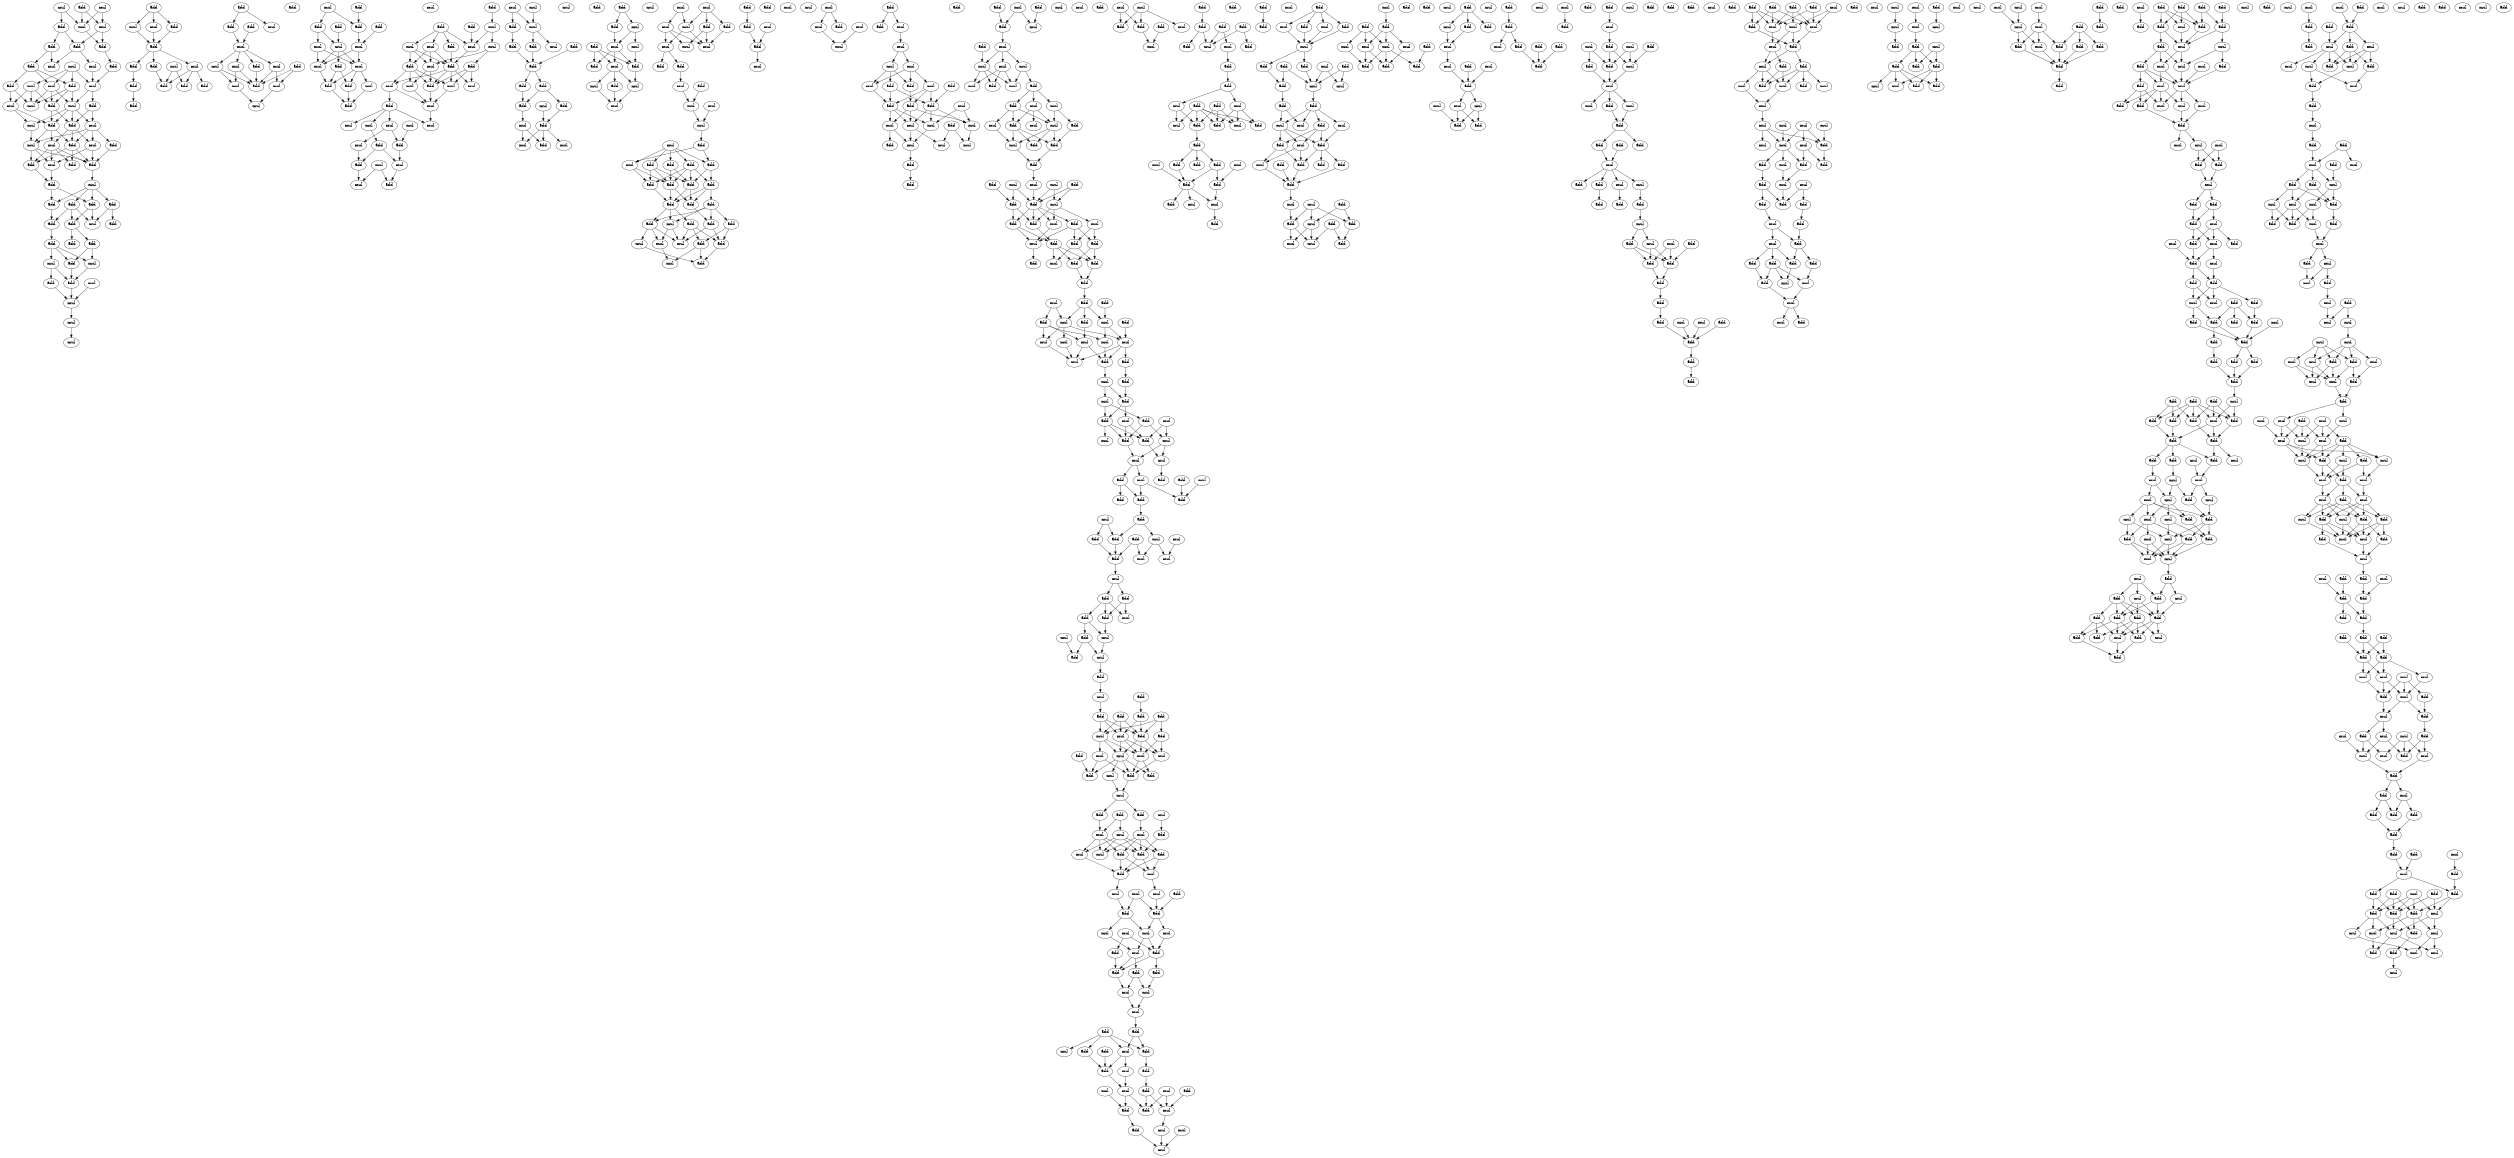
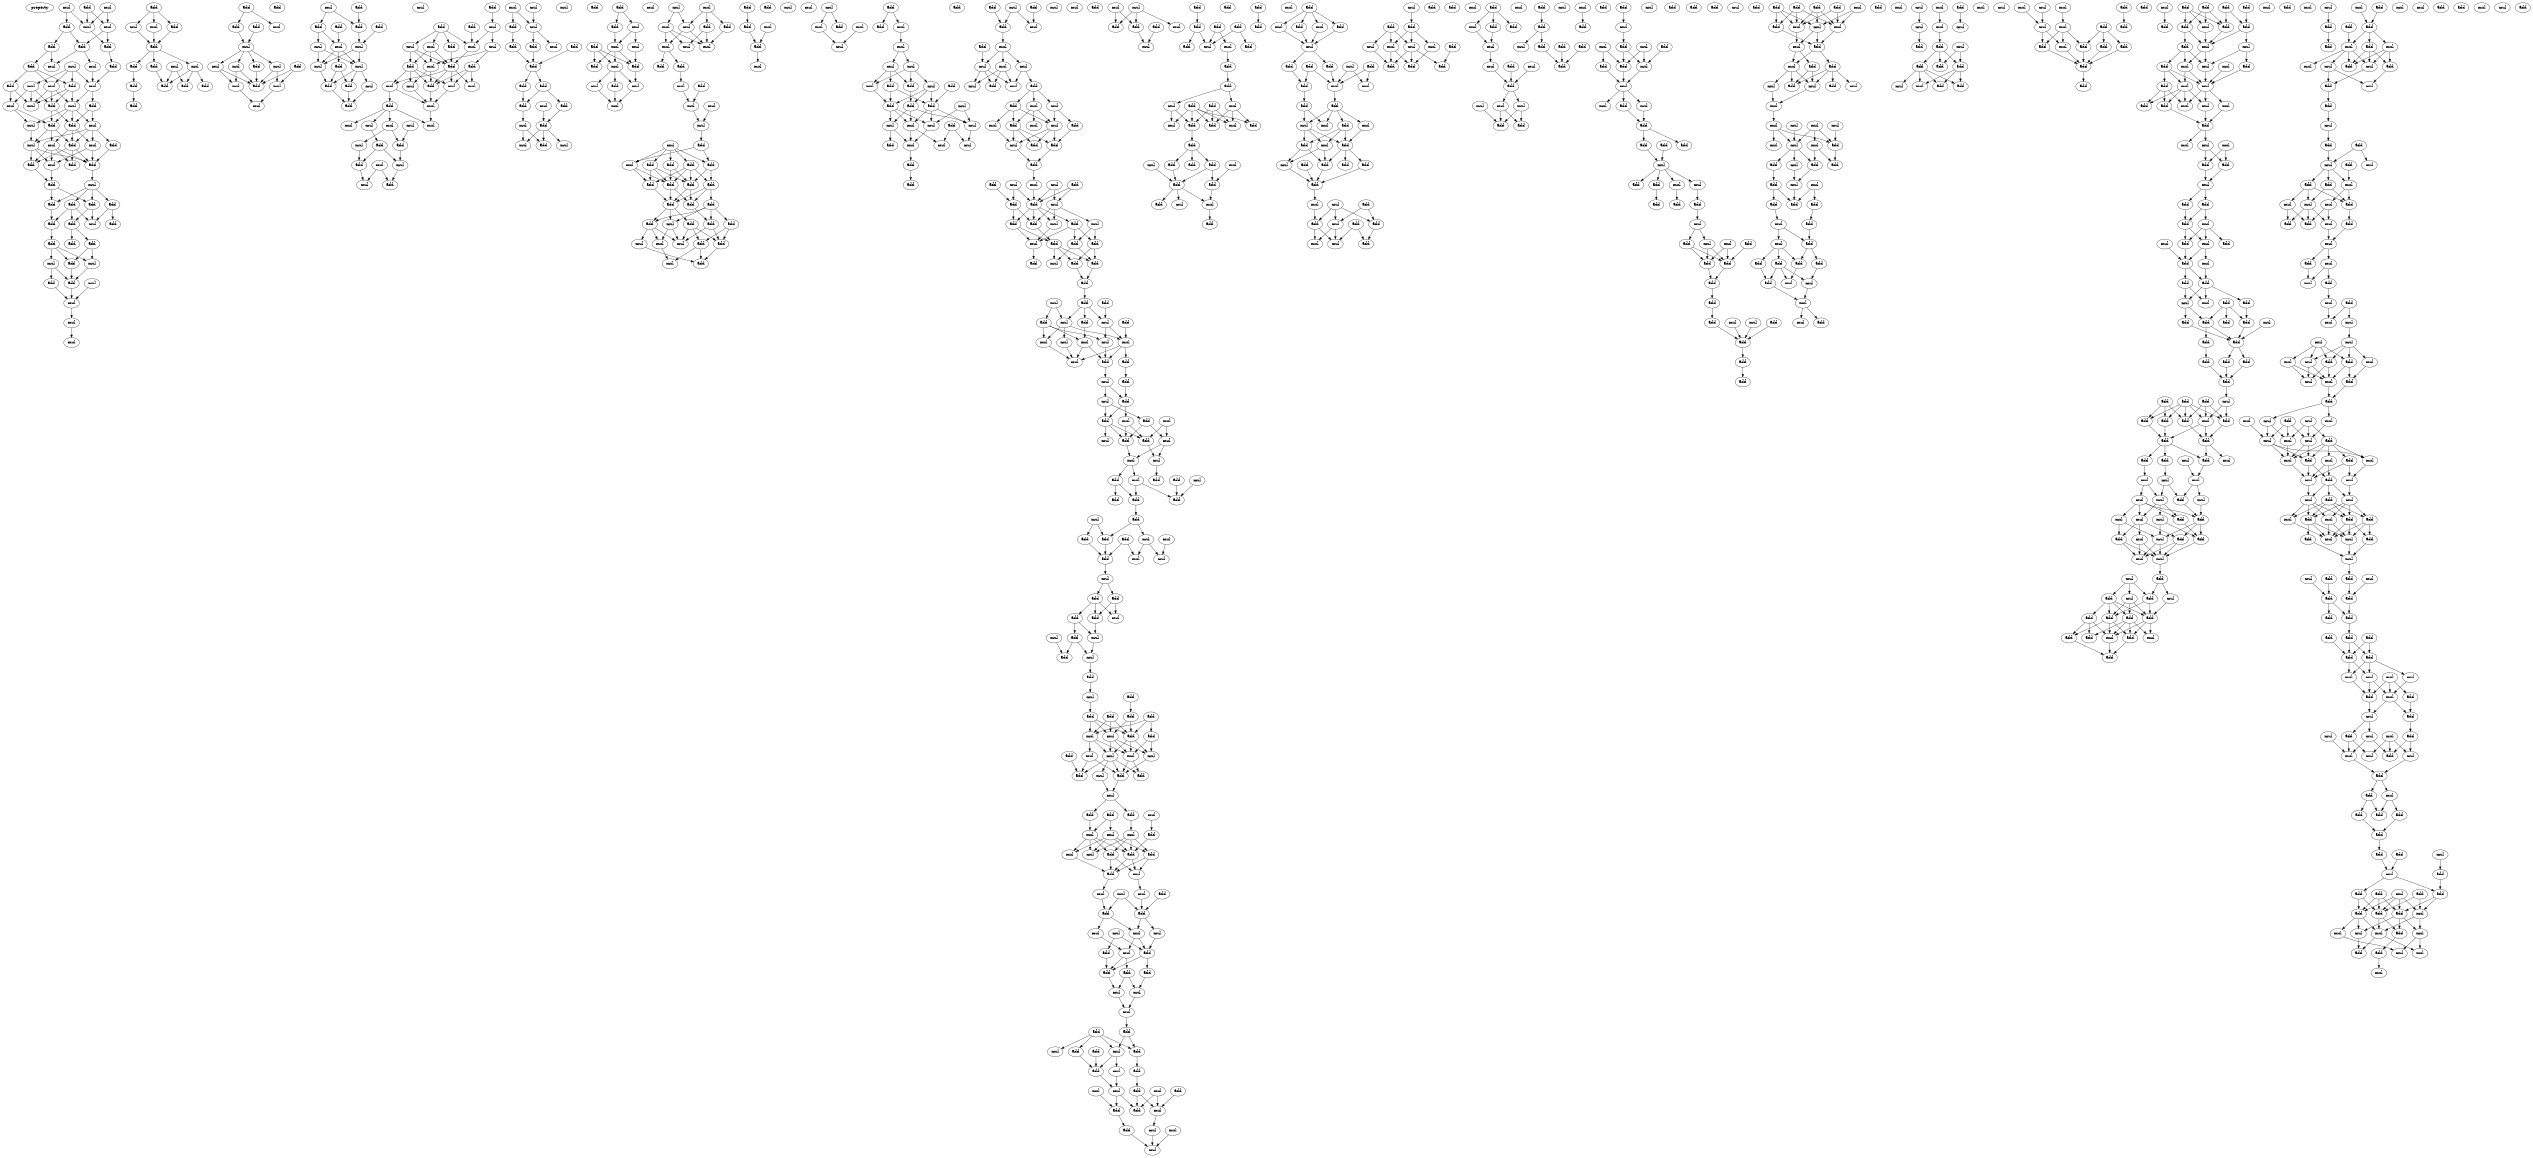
none -> (40, 8)
